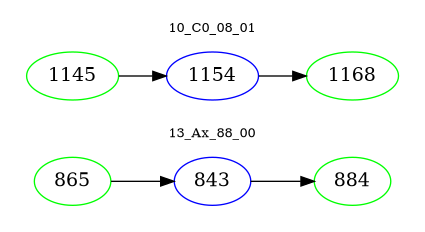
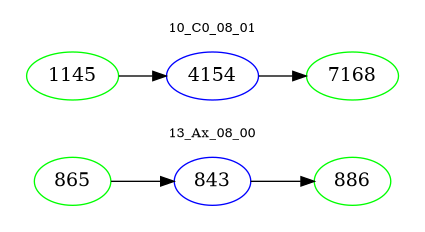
(213, 76) -> (213, 76)
(353, 76) -> (353, 76)
(213, 134) -> (213, 134)
(353, 181) -> (353, 181)
